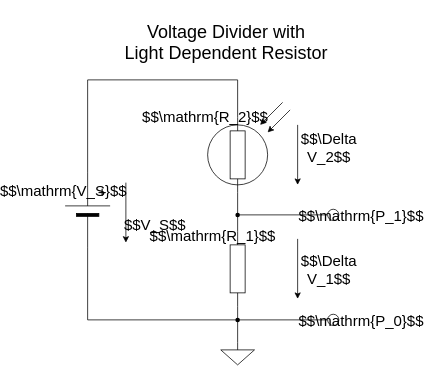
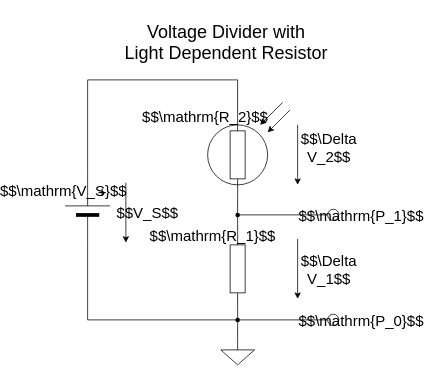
(155, 224) -> (147, 213)
